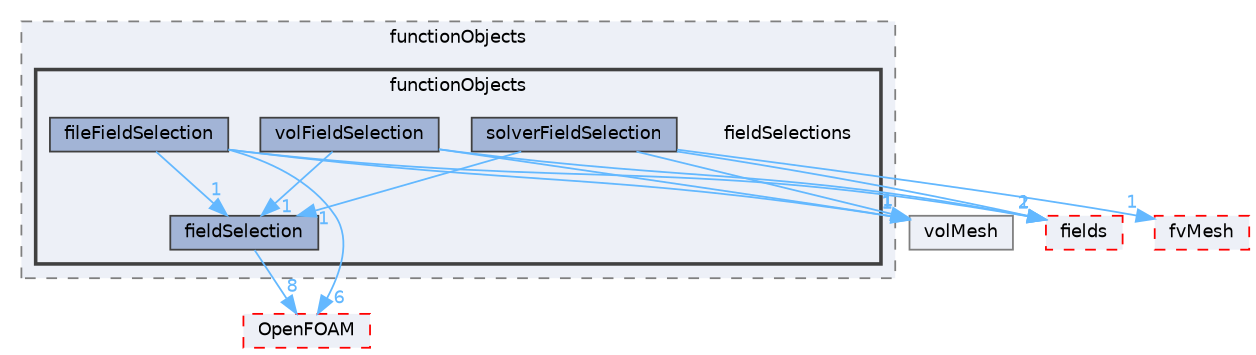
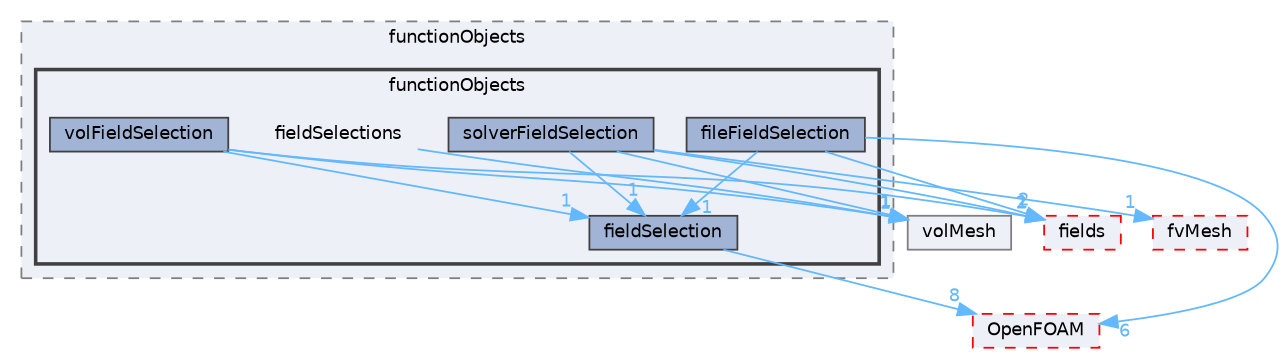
(560, 180) -> (654, 181)
